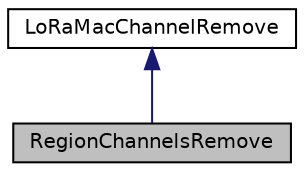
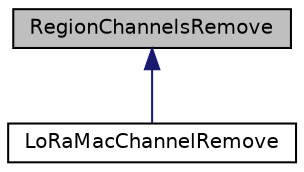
(152, 96) -> (152, 96)
